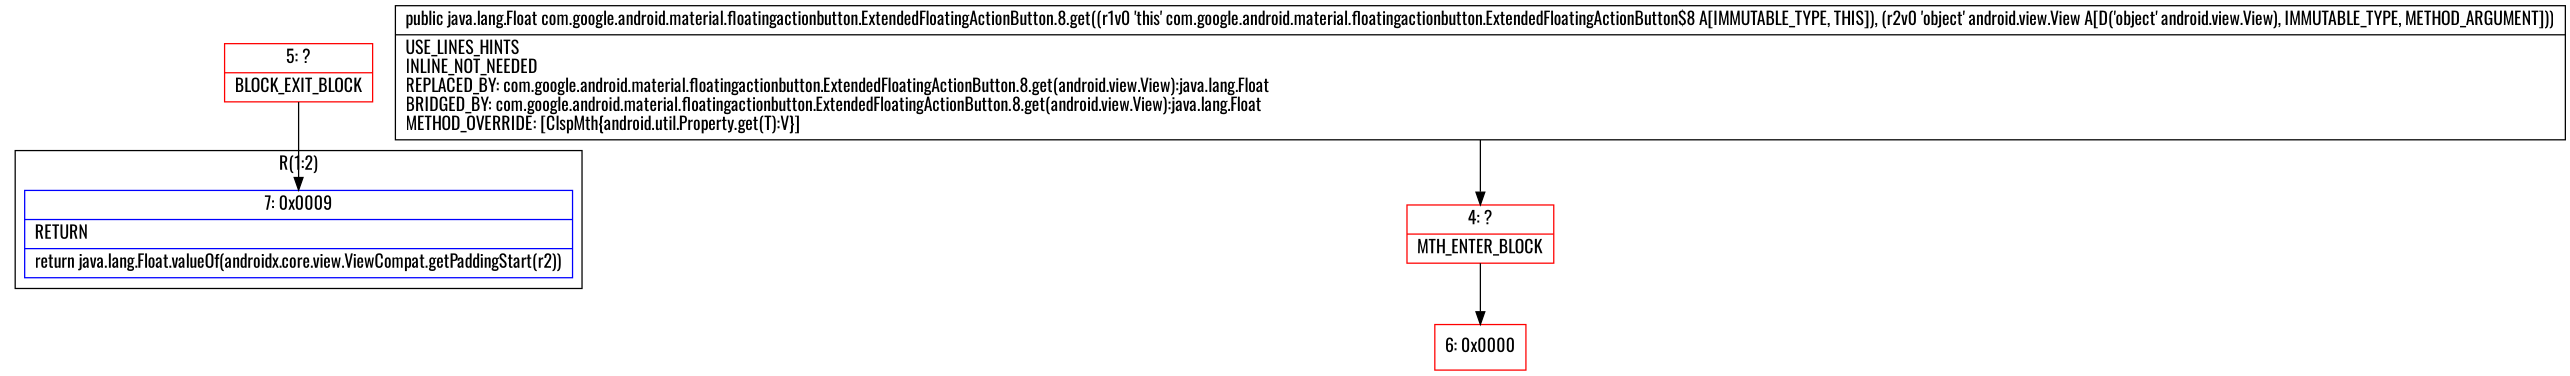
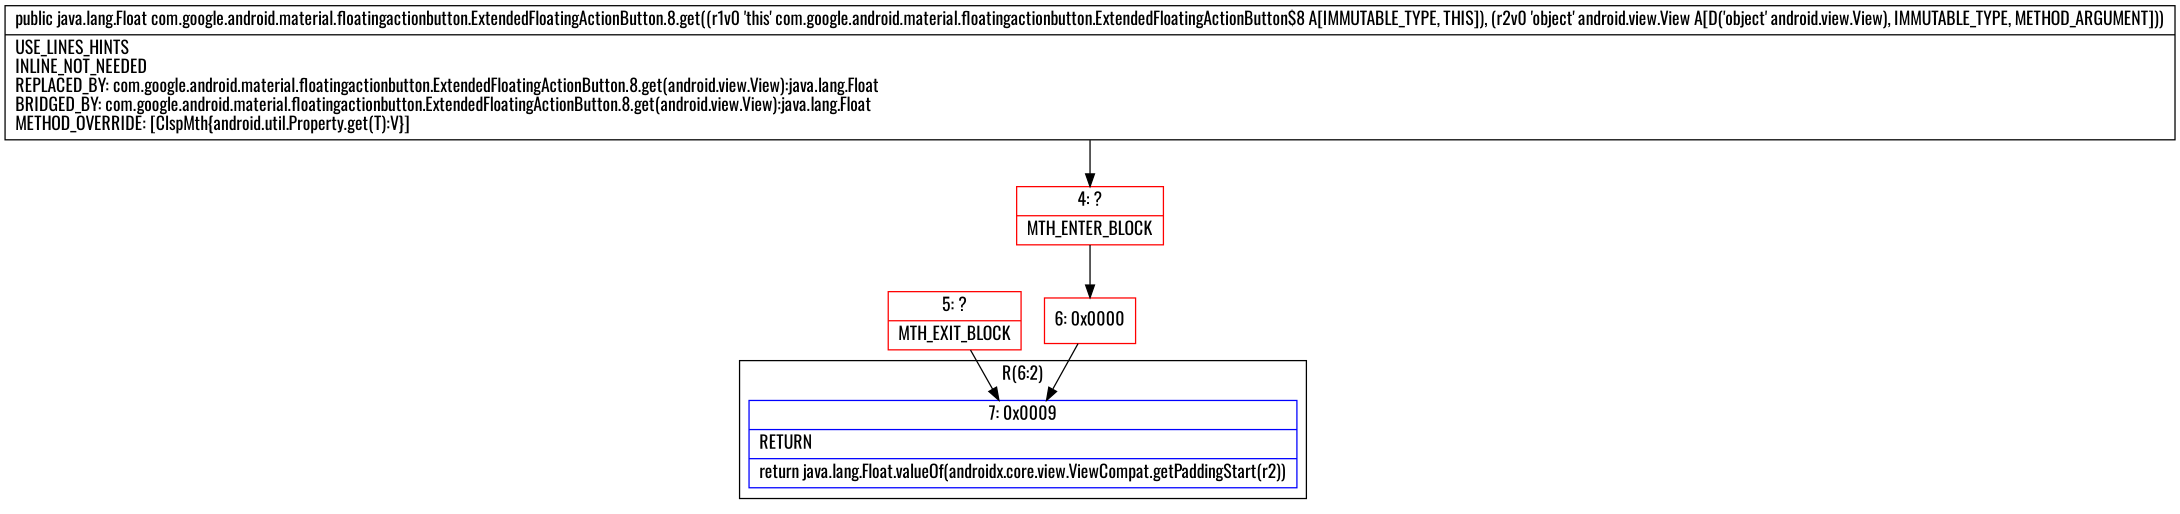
(299, 87) -> (955, 335)
(299, 165) -> (1023, 375)
none -> (1064, 369)
